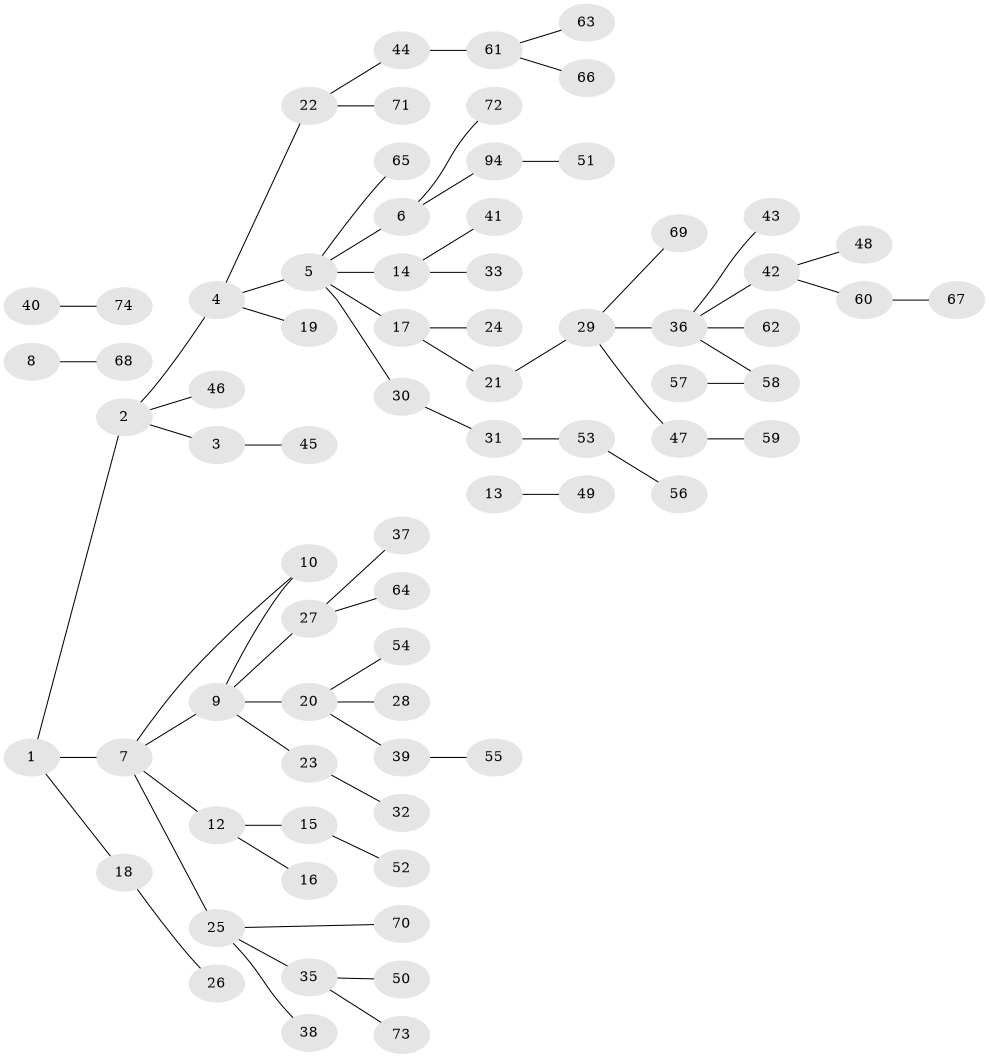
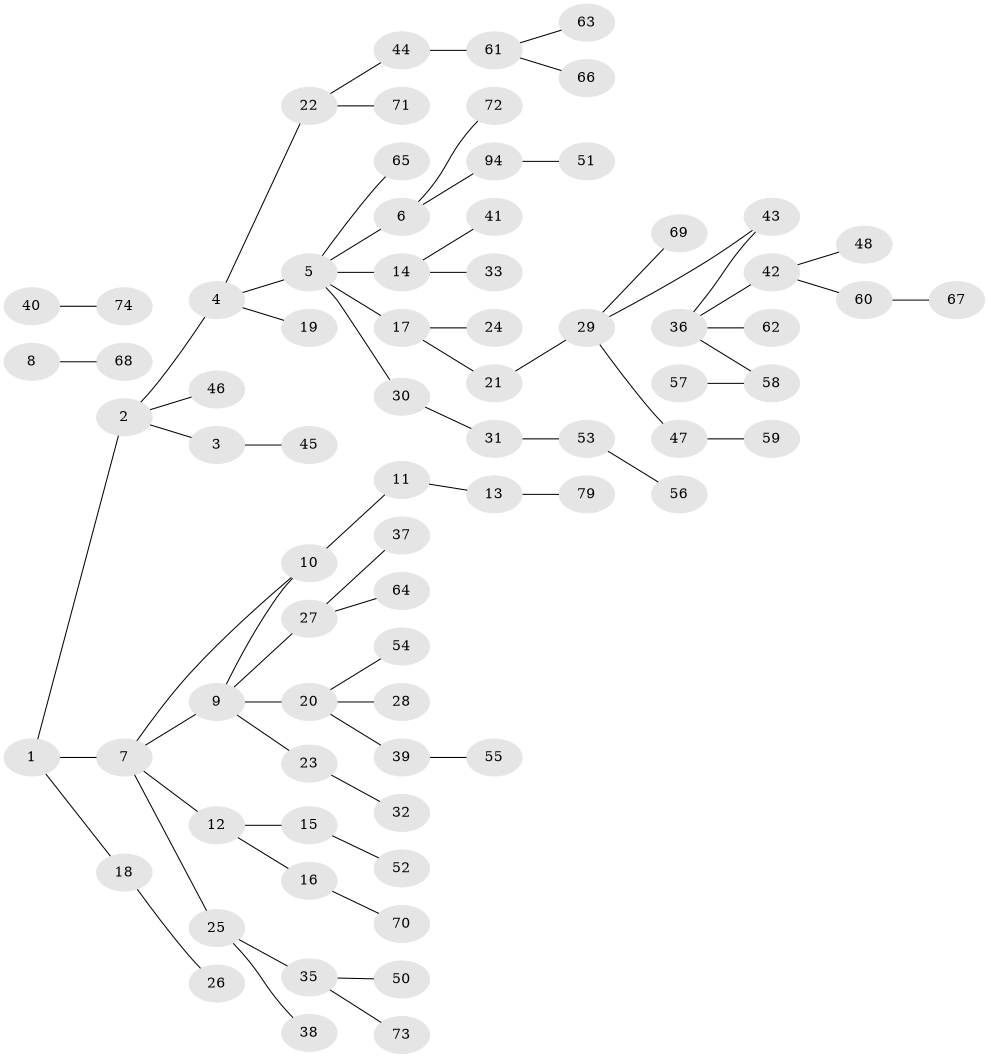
(633, 328) -> (682, 276)
none -> (402, 480)
(587, 494) -> (587, 494)
(309, 926) -> (356, 902)
